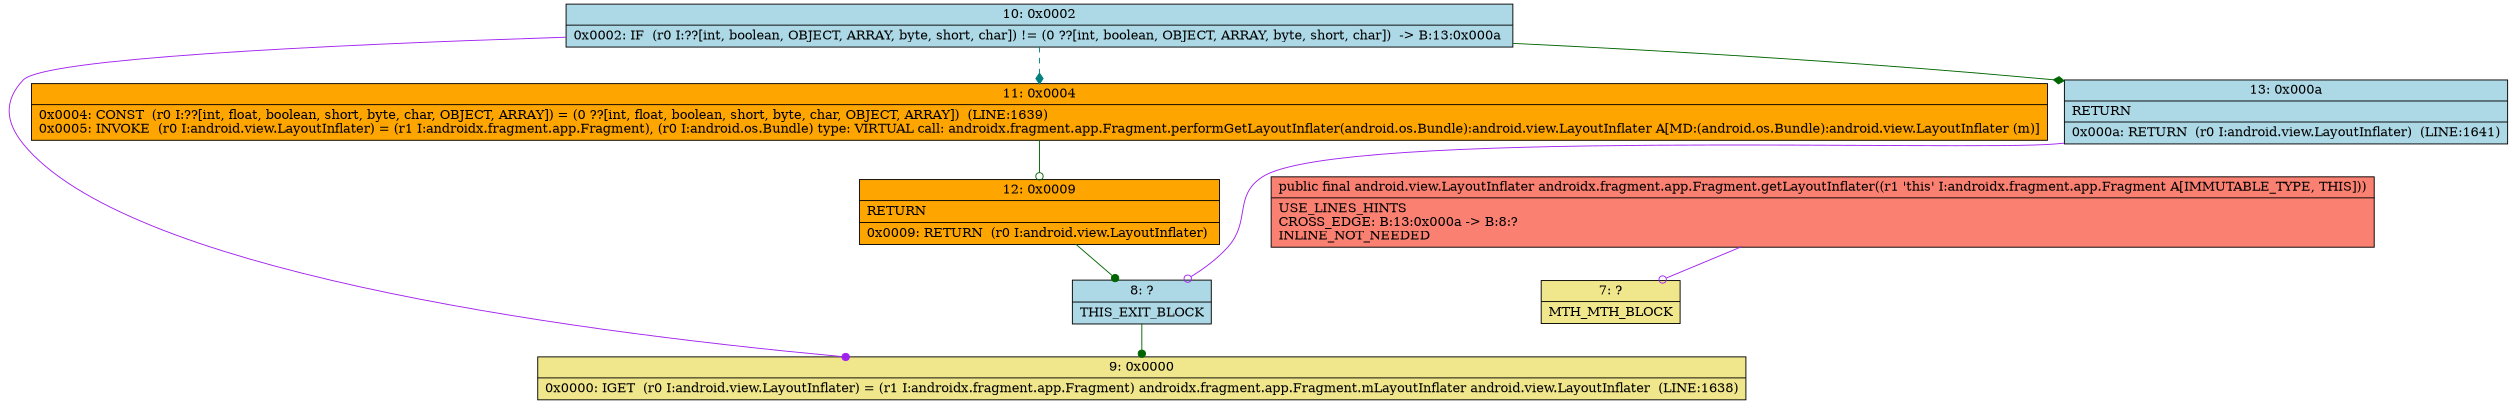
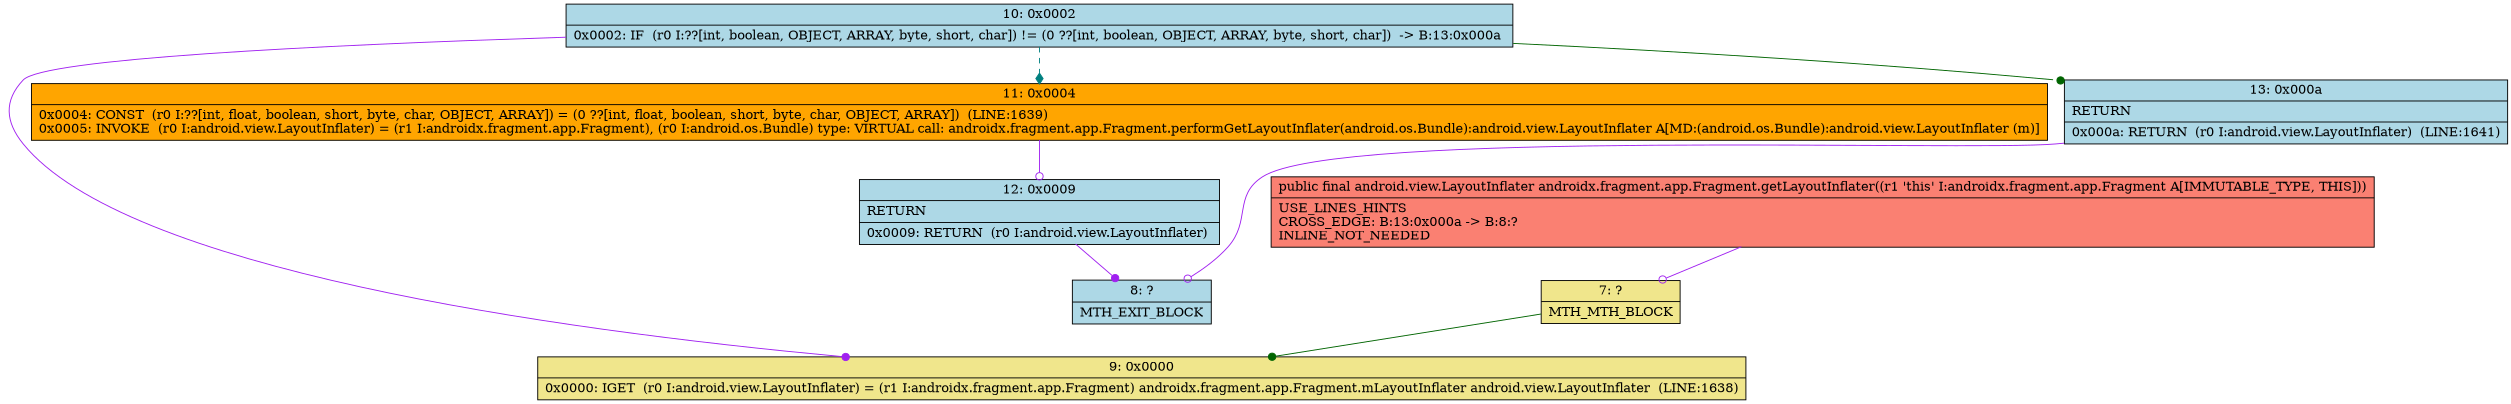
(1783, 59) -> (1783, 59)
(1039, 156) -> (1039, 156)
(1039, 212) -> (1039, 212)
(1094, 260) -> (1094, 260)
(1142, 313) -> (1142, 313)
(1142, 337) -> (1408, 335)
